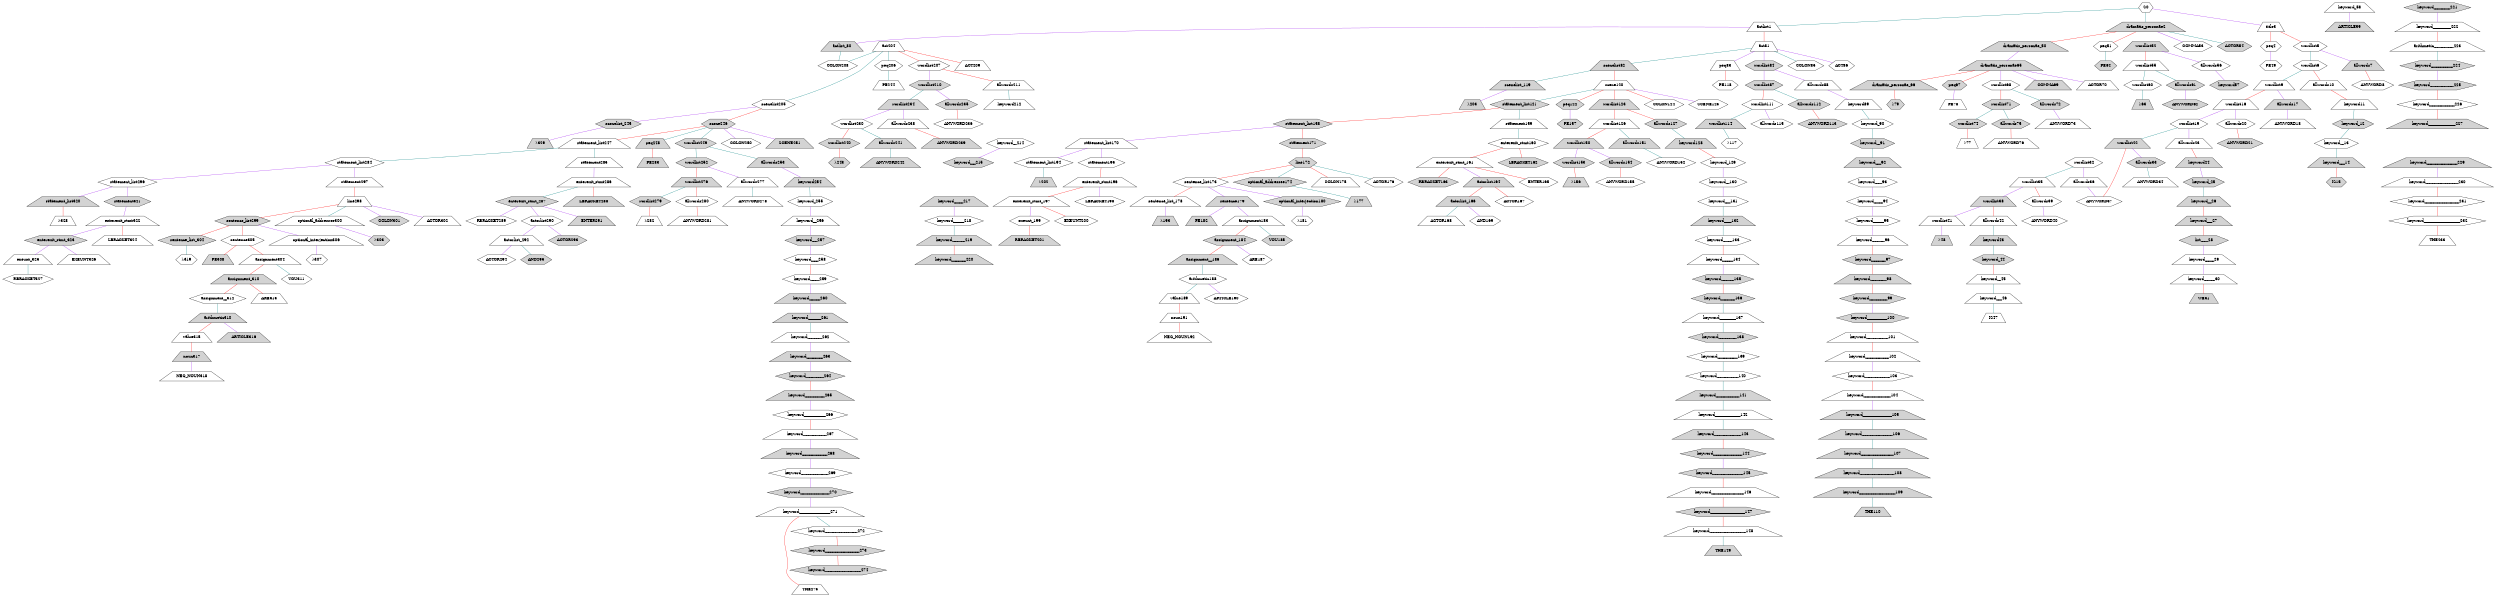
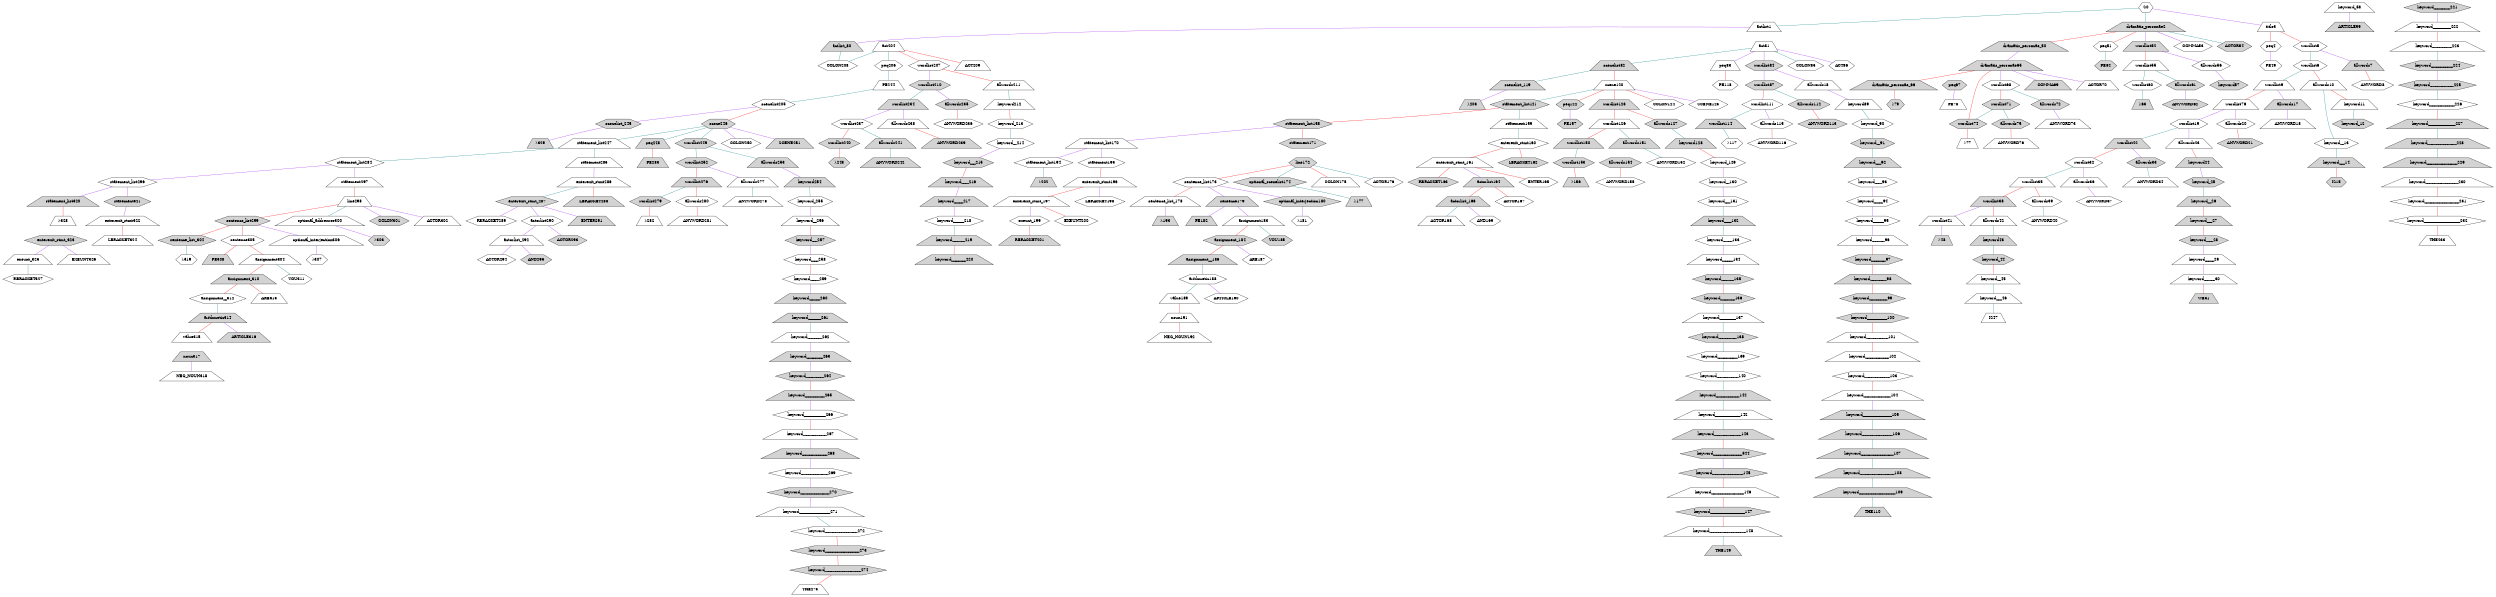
(1764, 37) -> none
none -> (2146, 37)
(2437, 46) -> (2437, 46)
(1976, 76) -> (1975, 92)
(838, 82) -> (832, 96)
(1818, 85) -> (1818, 85)
(2437, 95) -> (2437, 95)
(2236, 105) -> (2236, 105)
(852, 124) -> (852, 124)
none -> (1010, 124)
(661, 133) -> (661, 133)
(2345, 134) -> (2327, 115)
none -> (1772, 143)
none -> (2437, 143)
(1303, 153) -> none
(1576, 153) -> (1576, 153)
(1600, 153) -> none
(2116, 173) -> (2105, 153)
none -> (961, 182)
(1270, 182) -> (1270, 182)
(2013, 192) -> (2013, 192)
(2043, 211) -> (2043, 211)
(89, 231) -> none
(810, 231) -> (810, 231)
(2204, 240) -> (2204, 240)
(526, 250) -> (526, 250)
(1723, 250) -> (1723, 250)
(218, 318) -> (218, 318)
(192, 347) -> none
(1873, 366) -> none
(1723, 396) -> (1723, 396)
(1723, 454) -> (1723, 454)
(786, 551) -> (824, 580)
